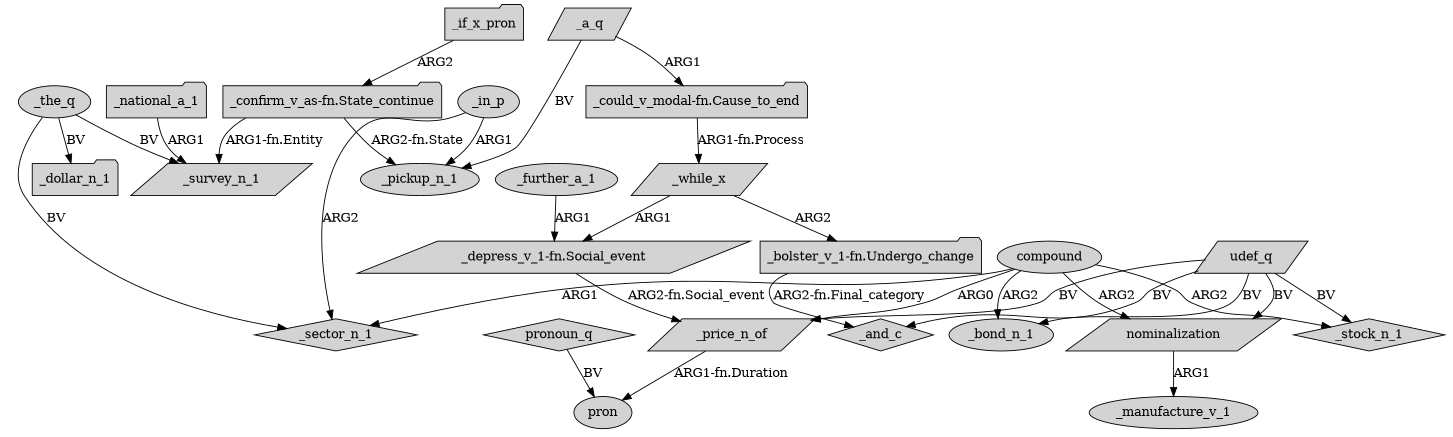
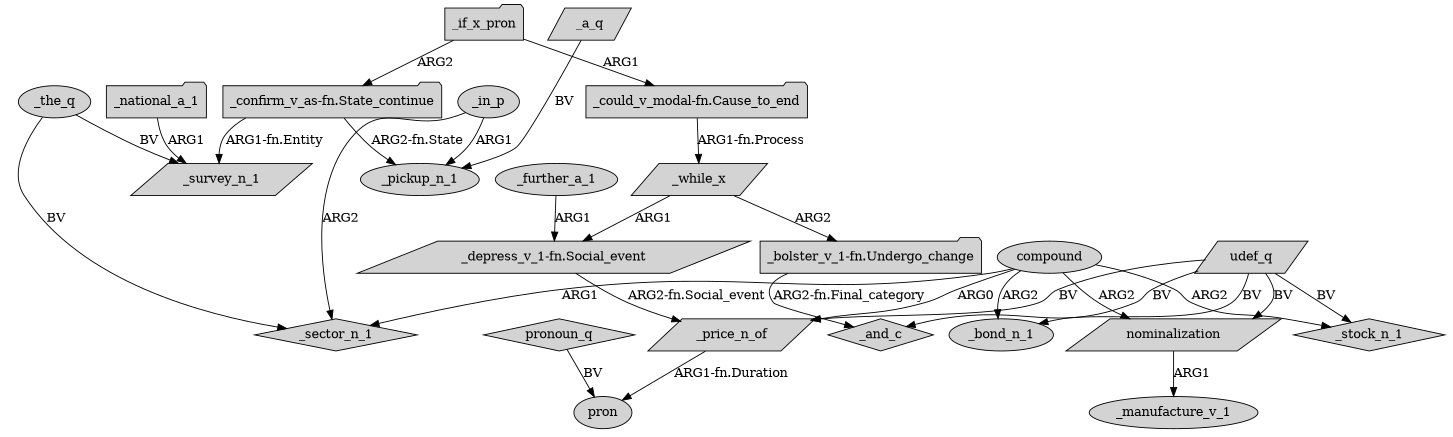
(648, 55) -> (585, 61)
(75, 180) -> none
